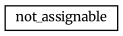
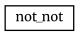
(61, 18) -> (39, 18)
